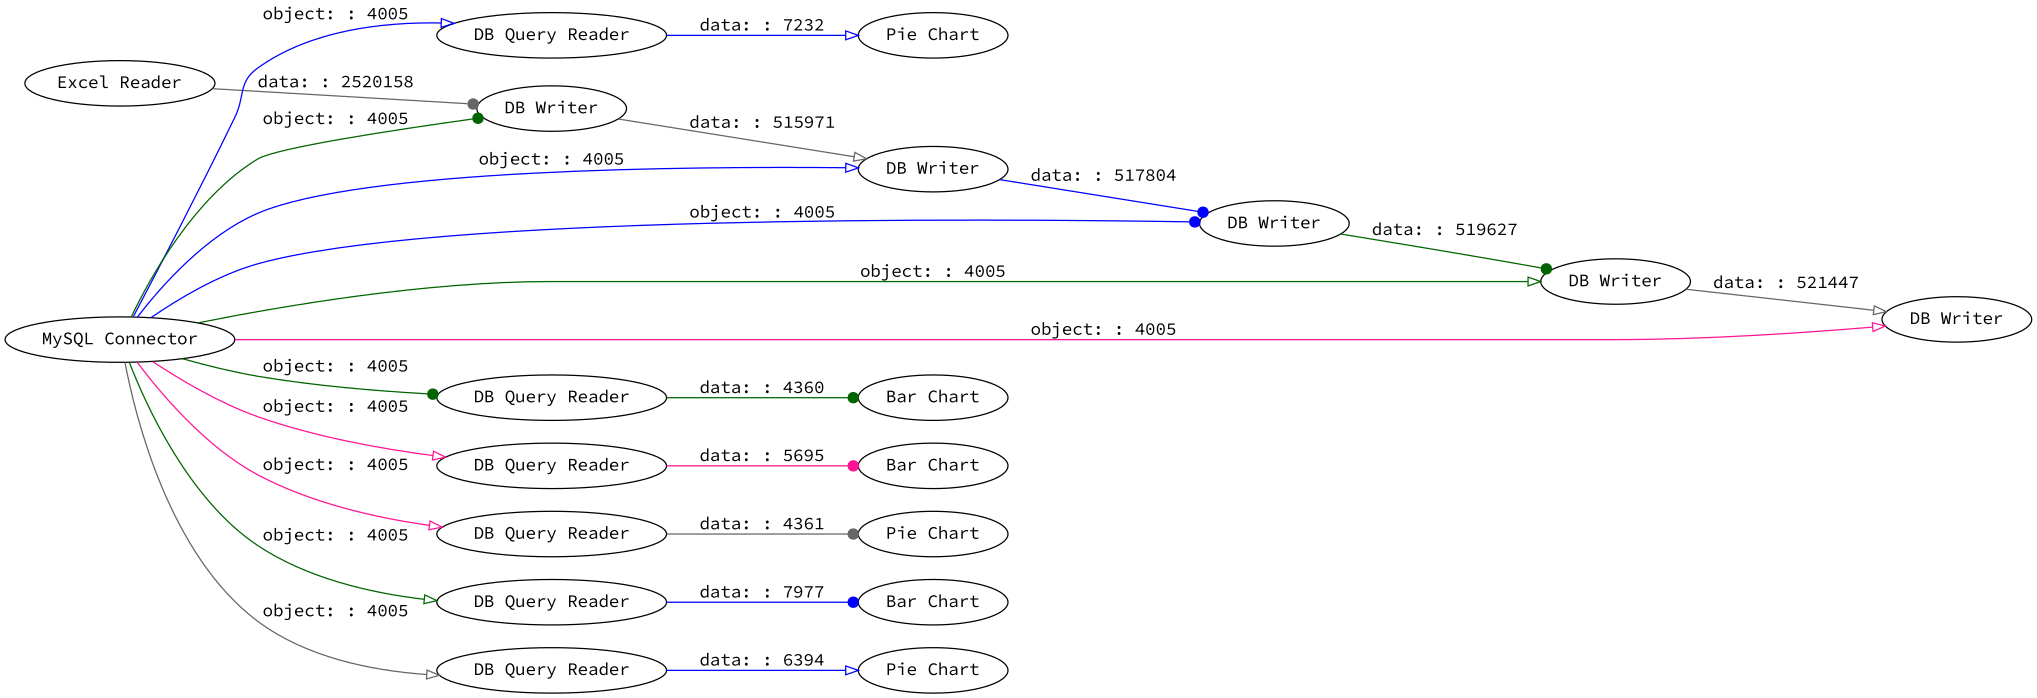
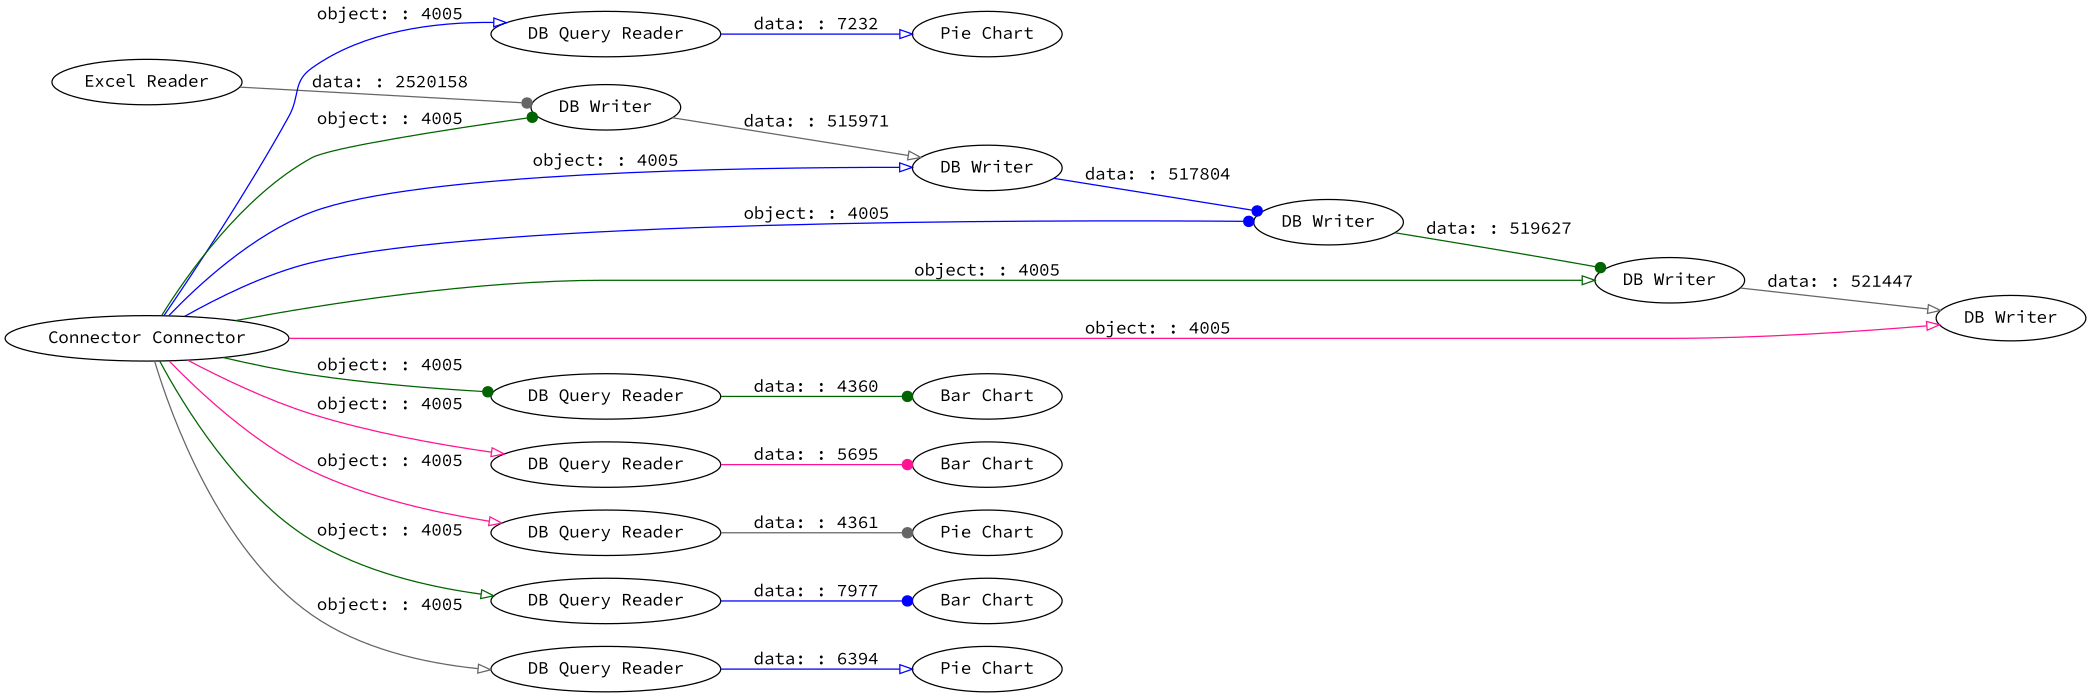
(120, 340) -> (147, 338)
